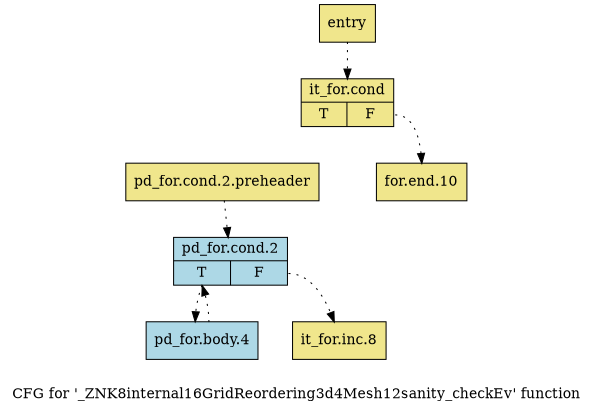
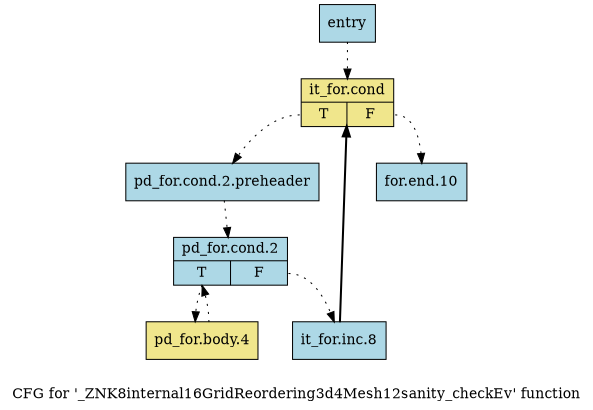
(347, 23) -> (347, 23)
none -> (265, 128)
(222, 182) -> (222, 182)
(422, 182) -> (422, 182)
none -> (343, 230)
(202, 341) -> (202, 341)
(339, 341) -> (339, 341)
